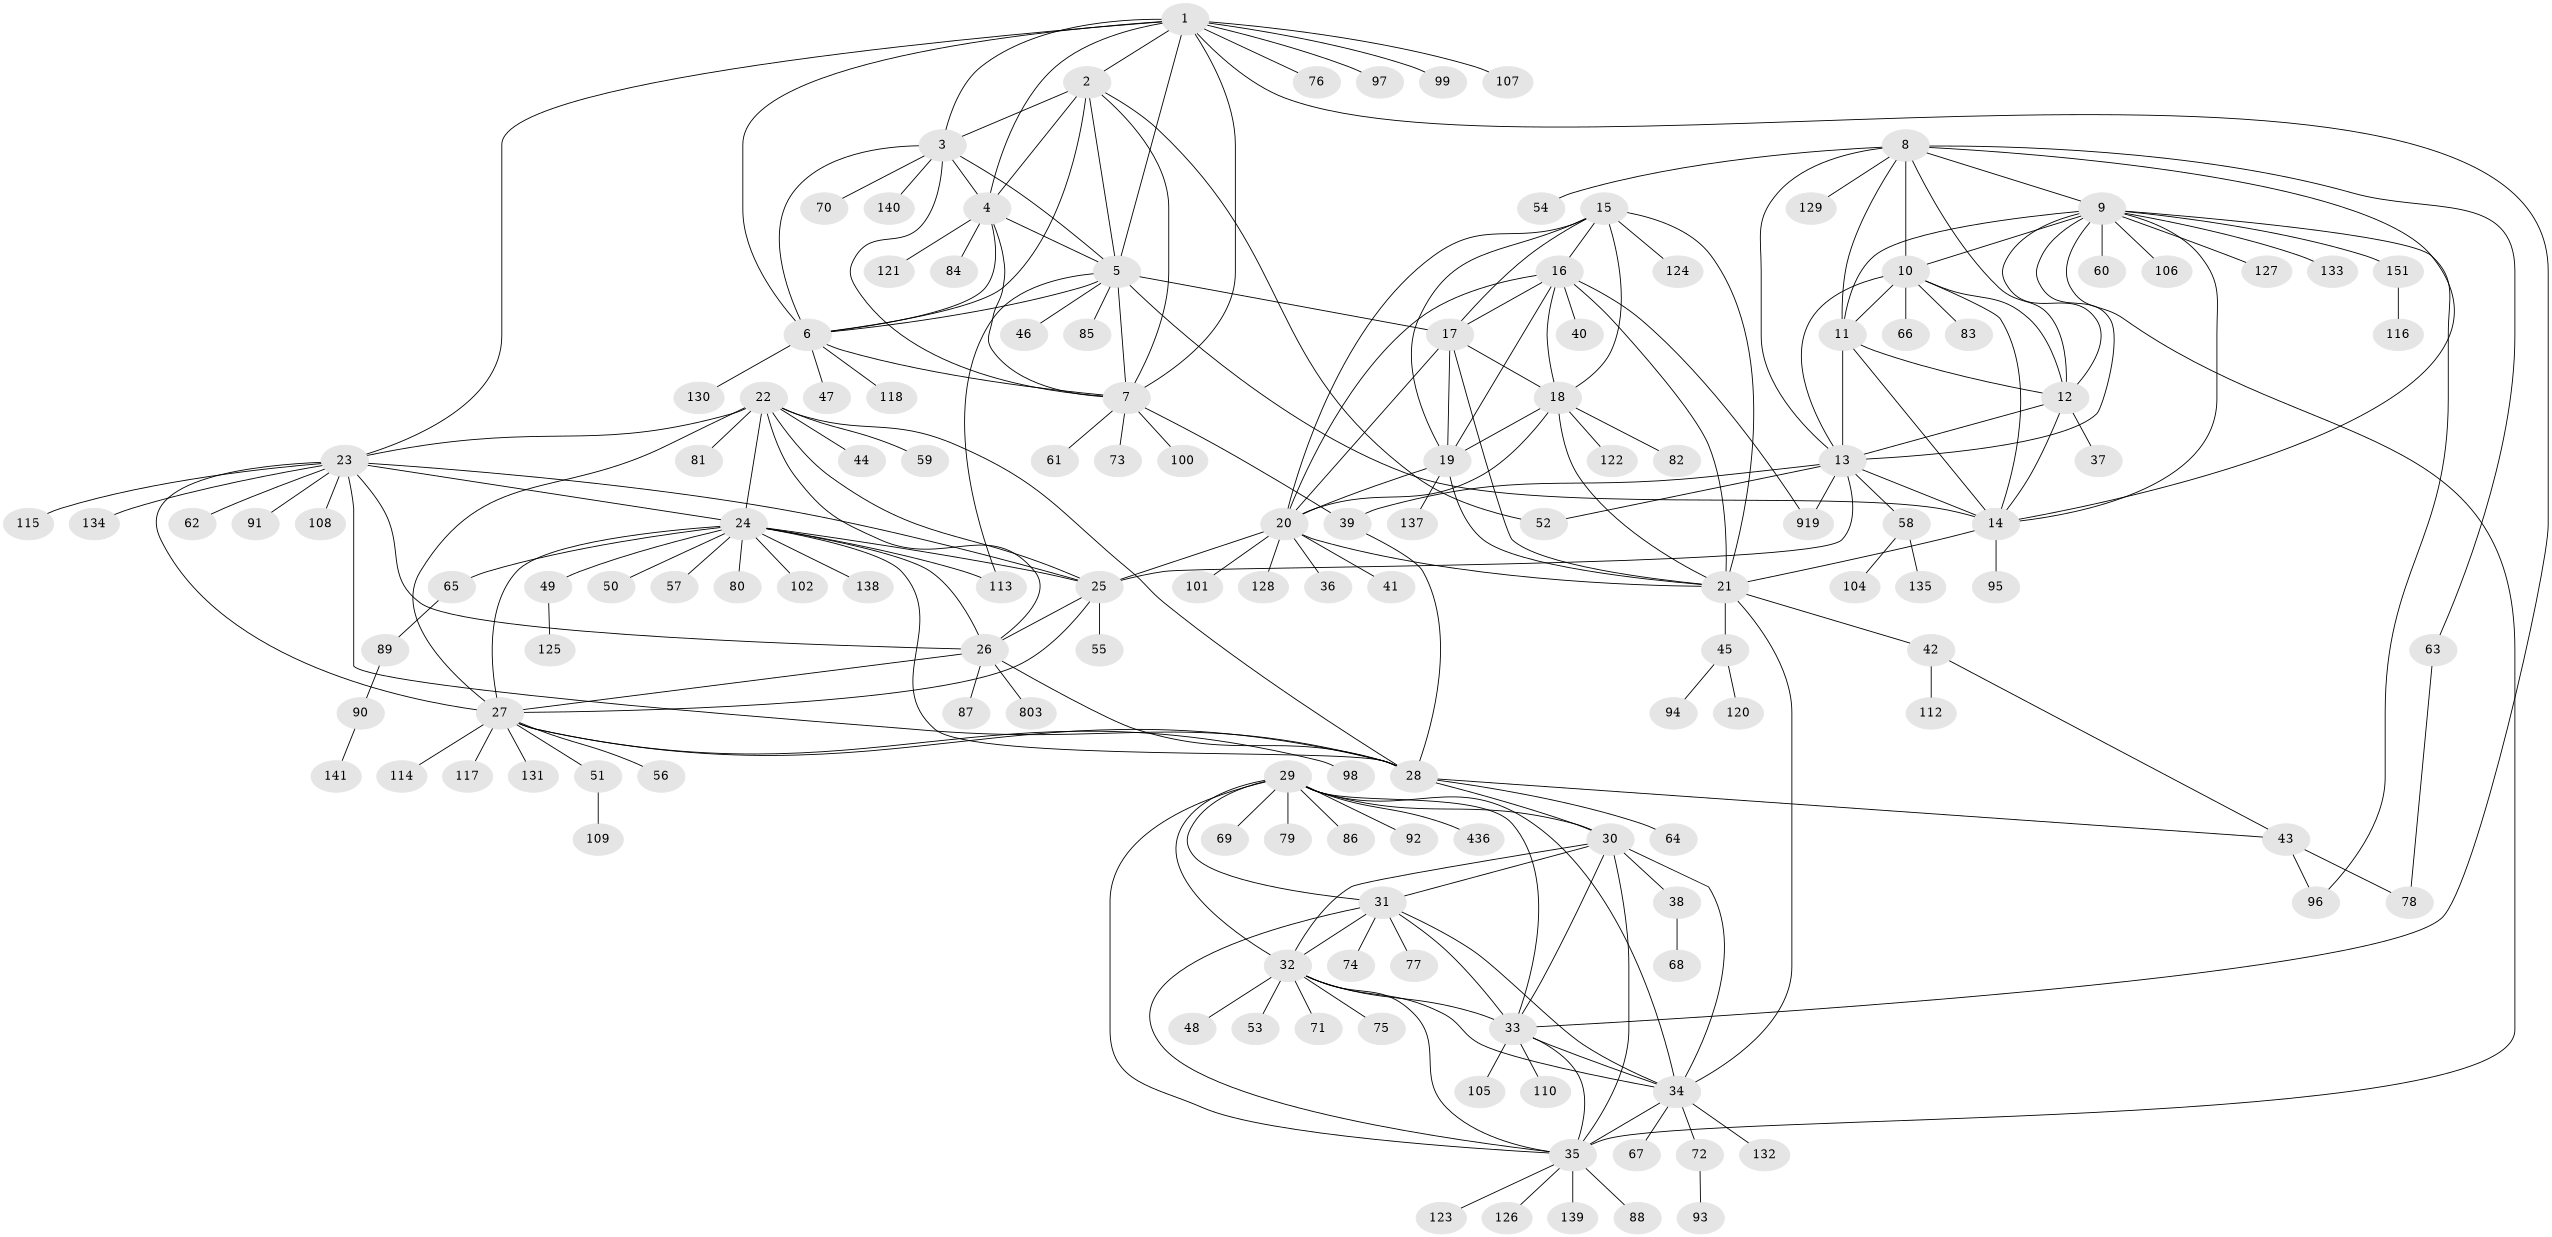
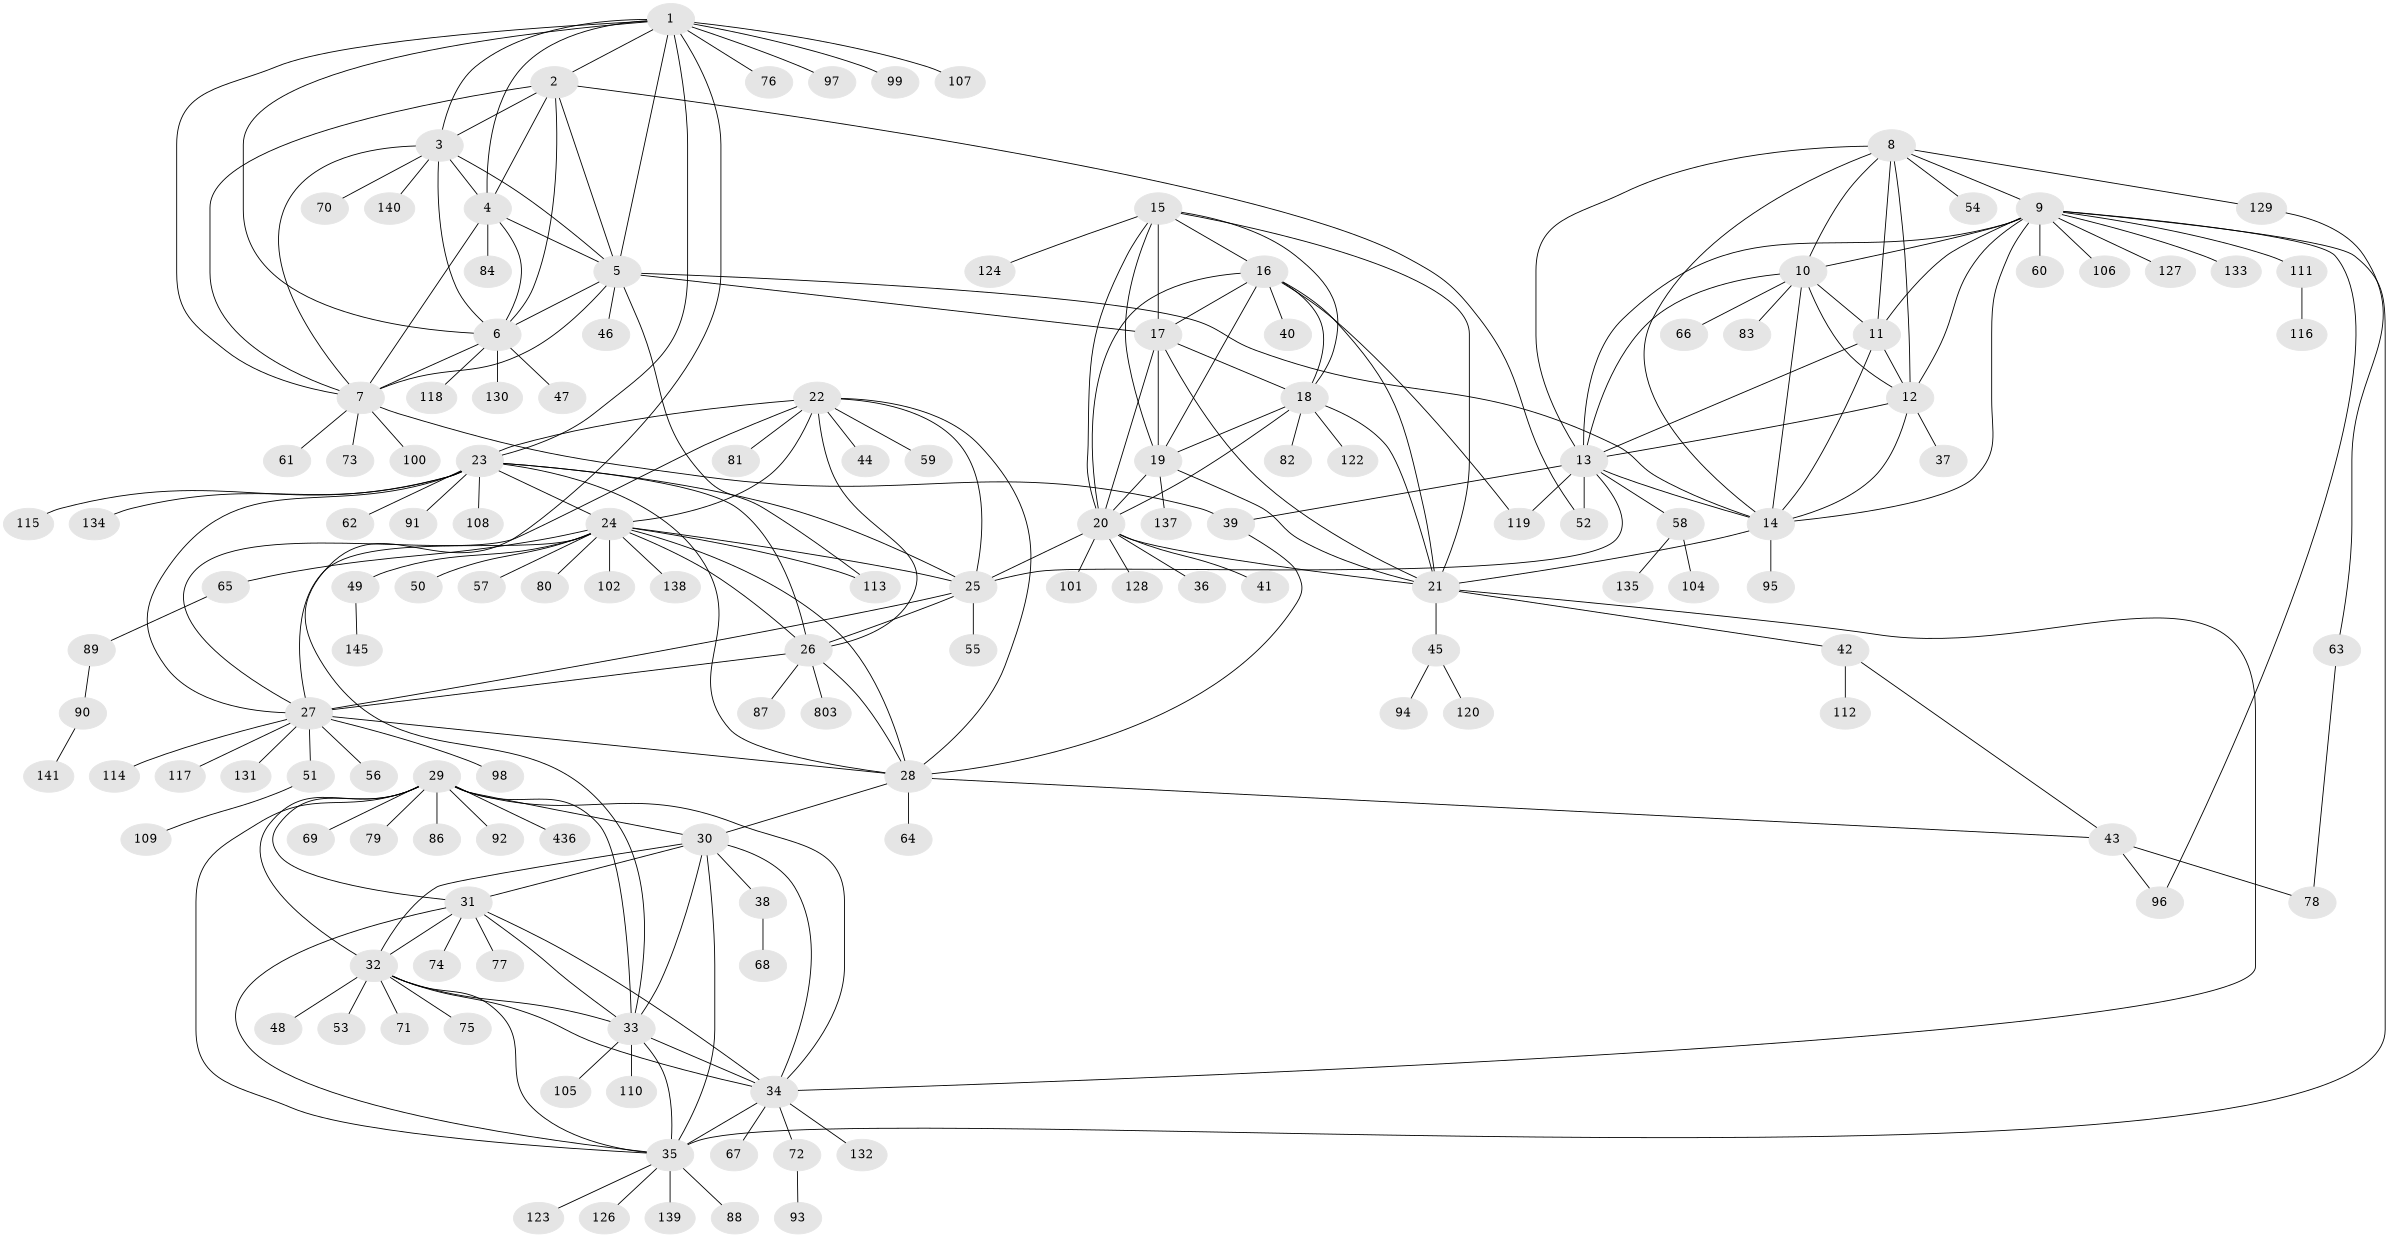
(2426, 205) -> (2362, 397)
(889, 272) -> none
(2398, 272) -> (2302, 272)
(1087, 335) -> none
(1809, 524) -> (1519, 524)
(550, 650) -> (357, 650)
